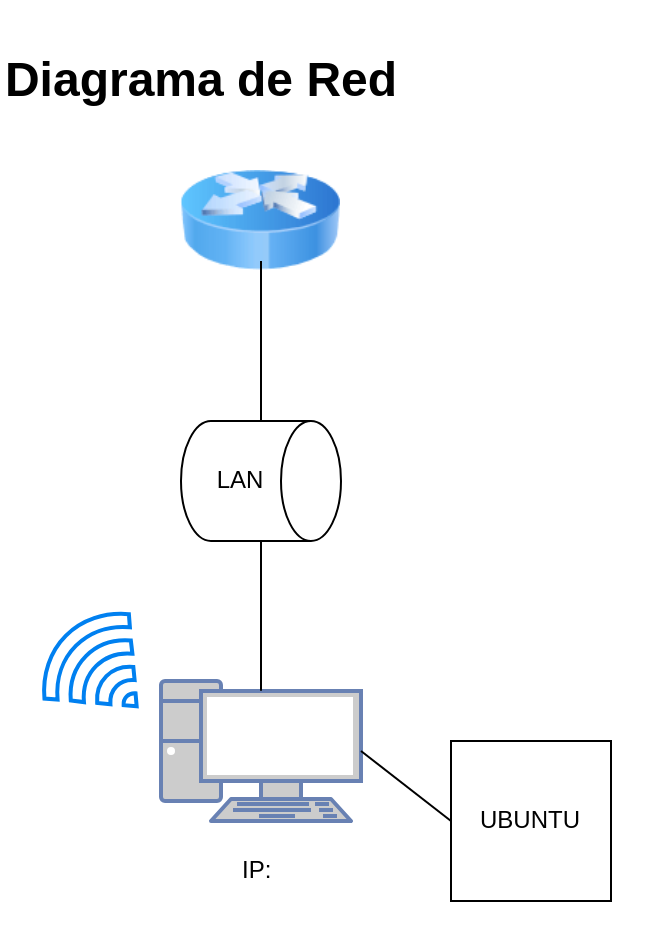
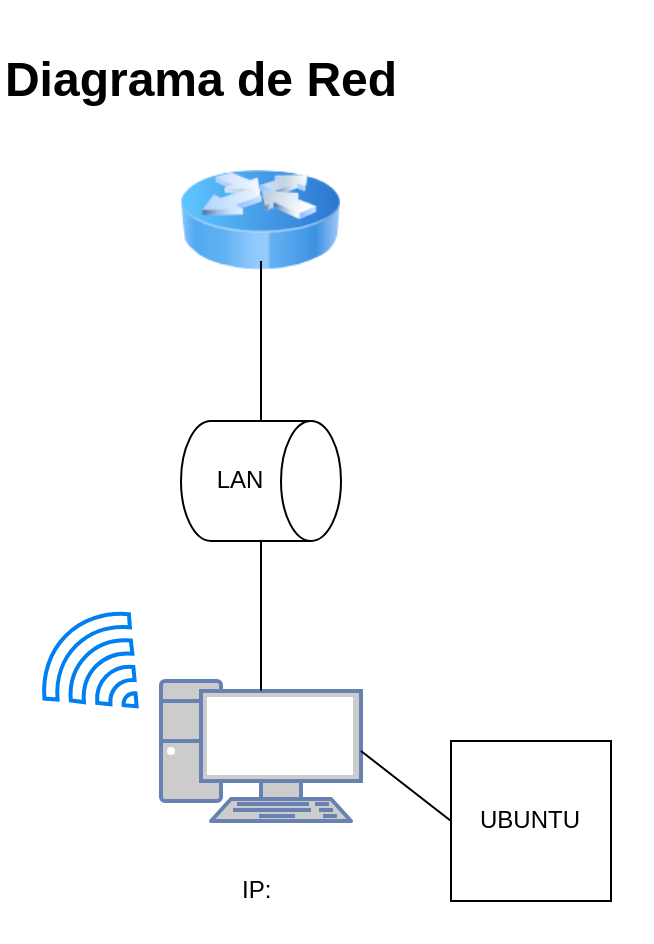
(261, 871) -> (261, 891)
